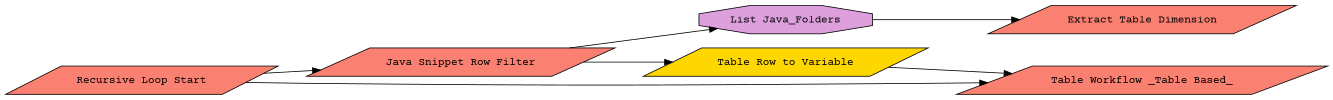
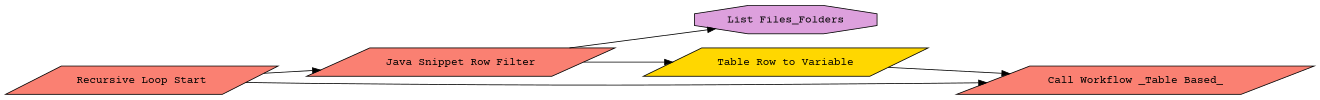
(786, 20) -> (786, 20)
(1142, 20) -> none
(1142, 80) -> (1135, 80)
